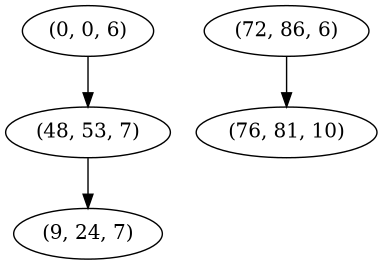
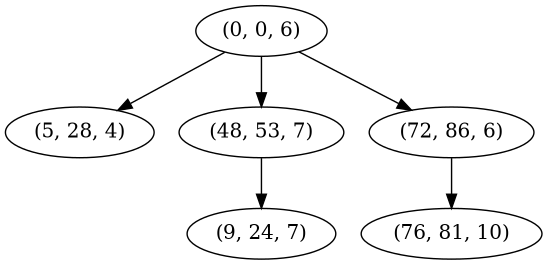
none -> (349, 78)
none -> (80, 132)
